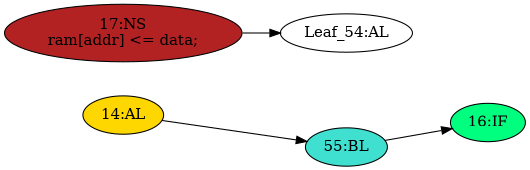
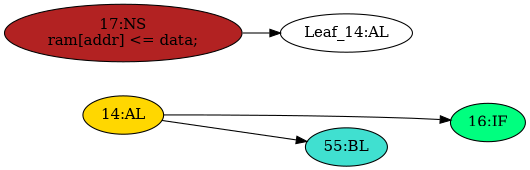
(346, 33) -> (346, 33)
(413, 135) -> (302, 116)
